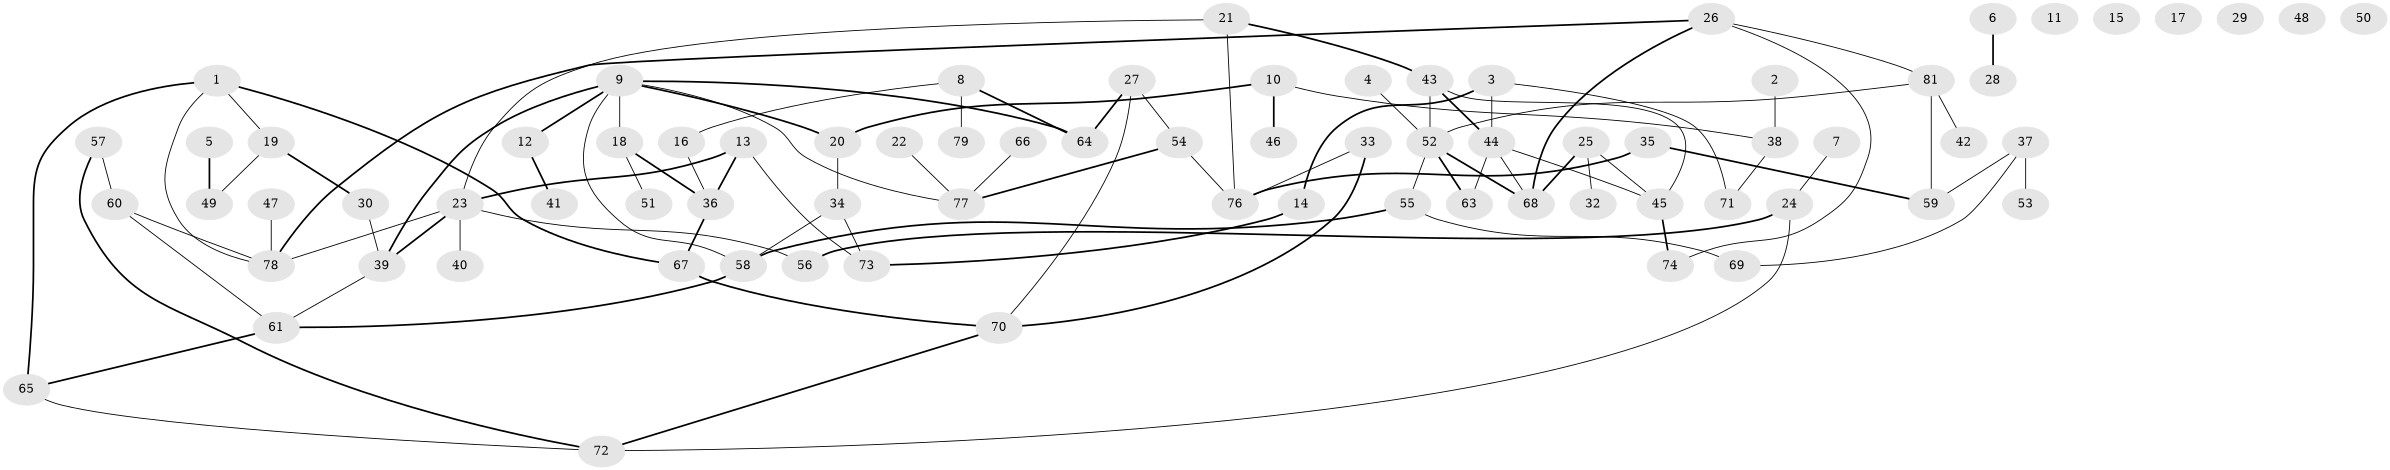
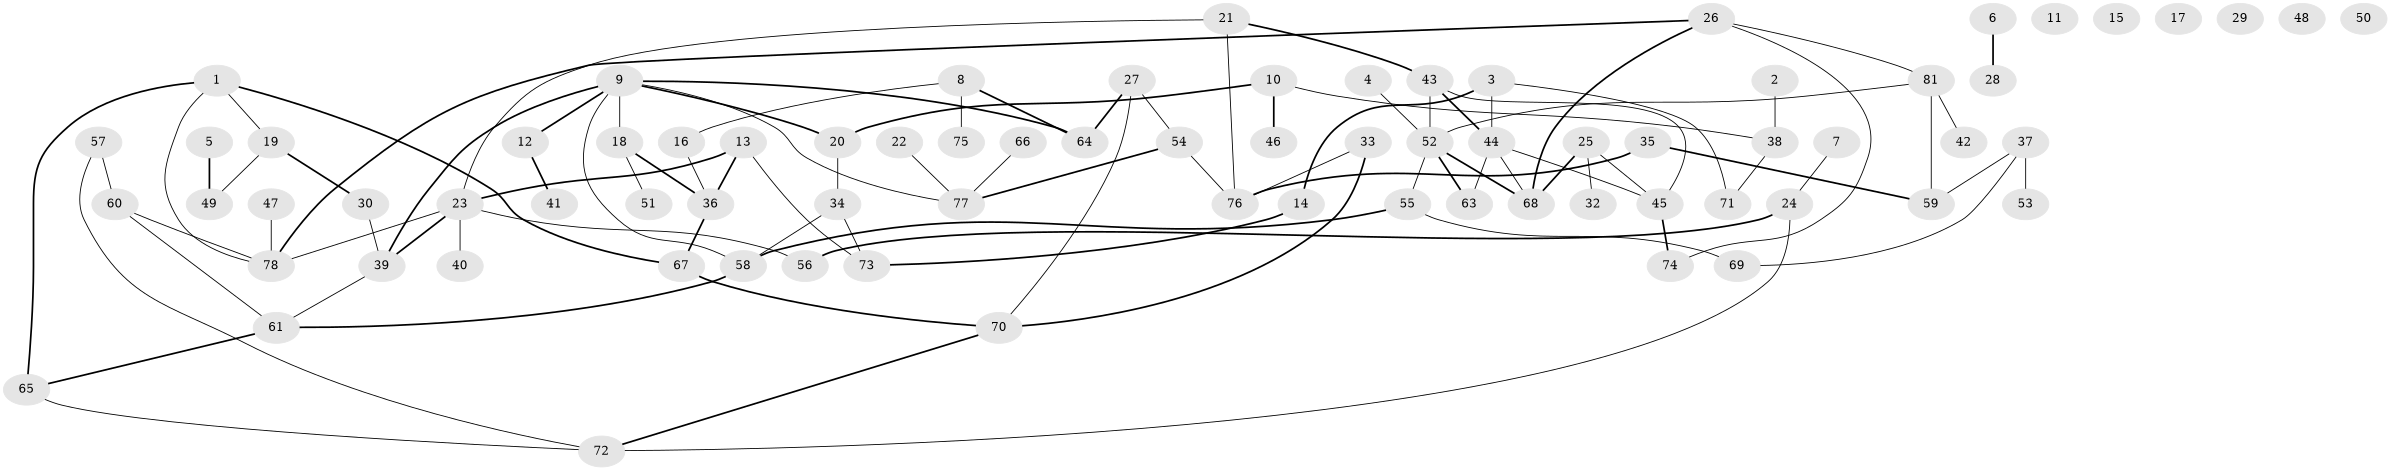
(961, 142) -> (961, 142)
(280, 360) -> (280, 360)
